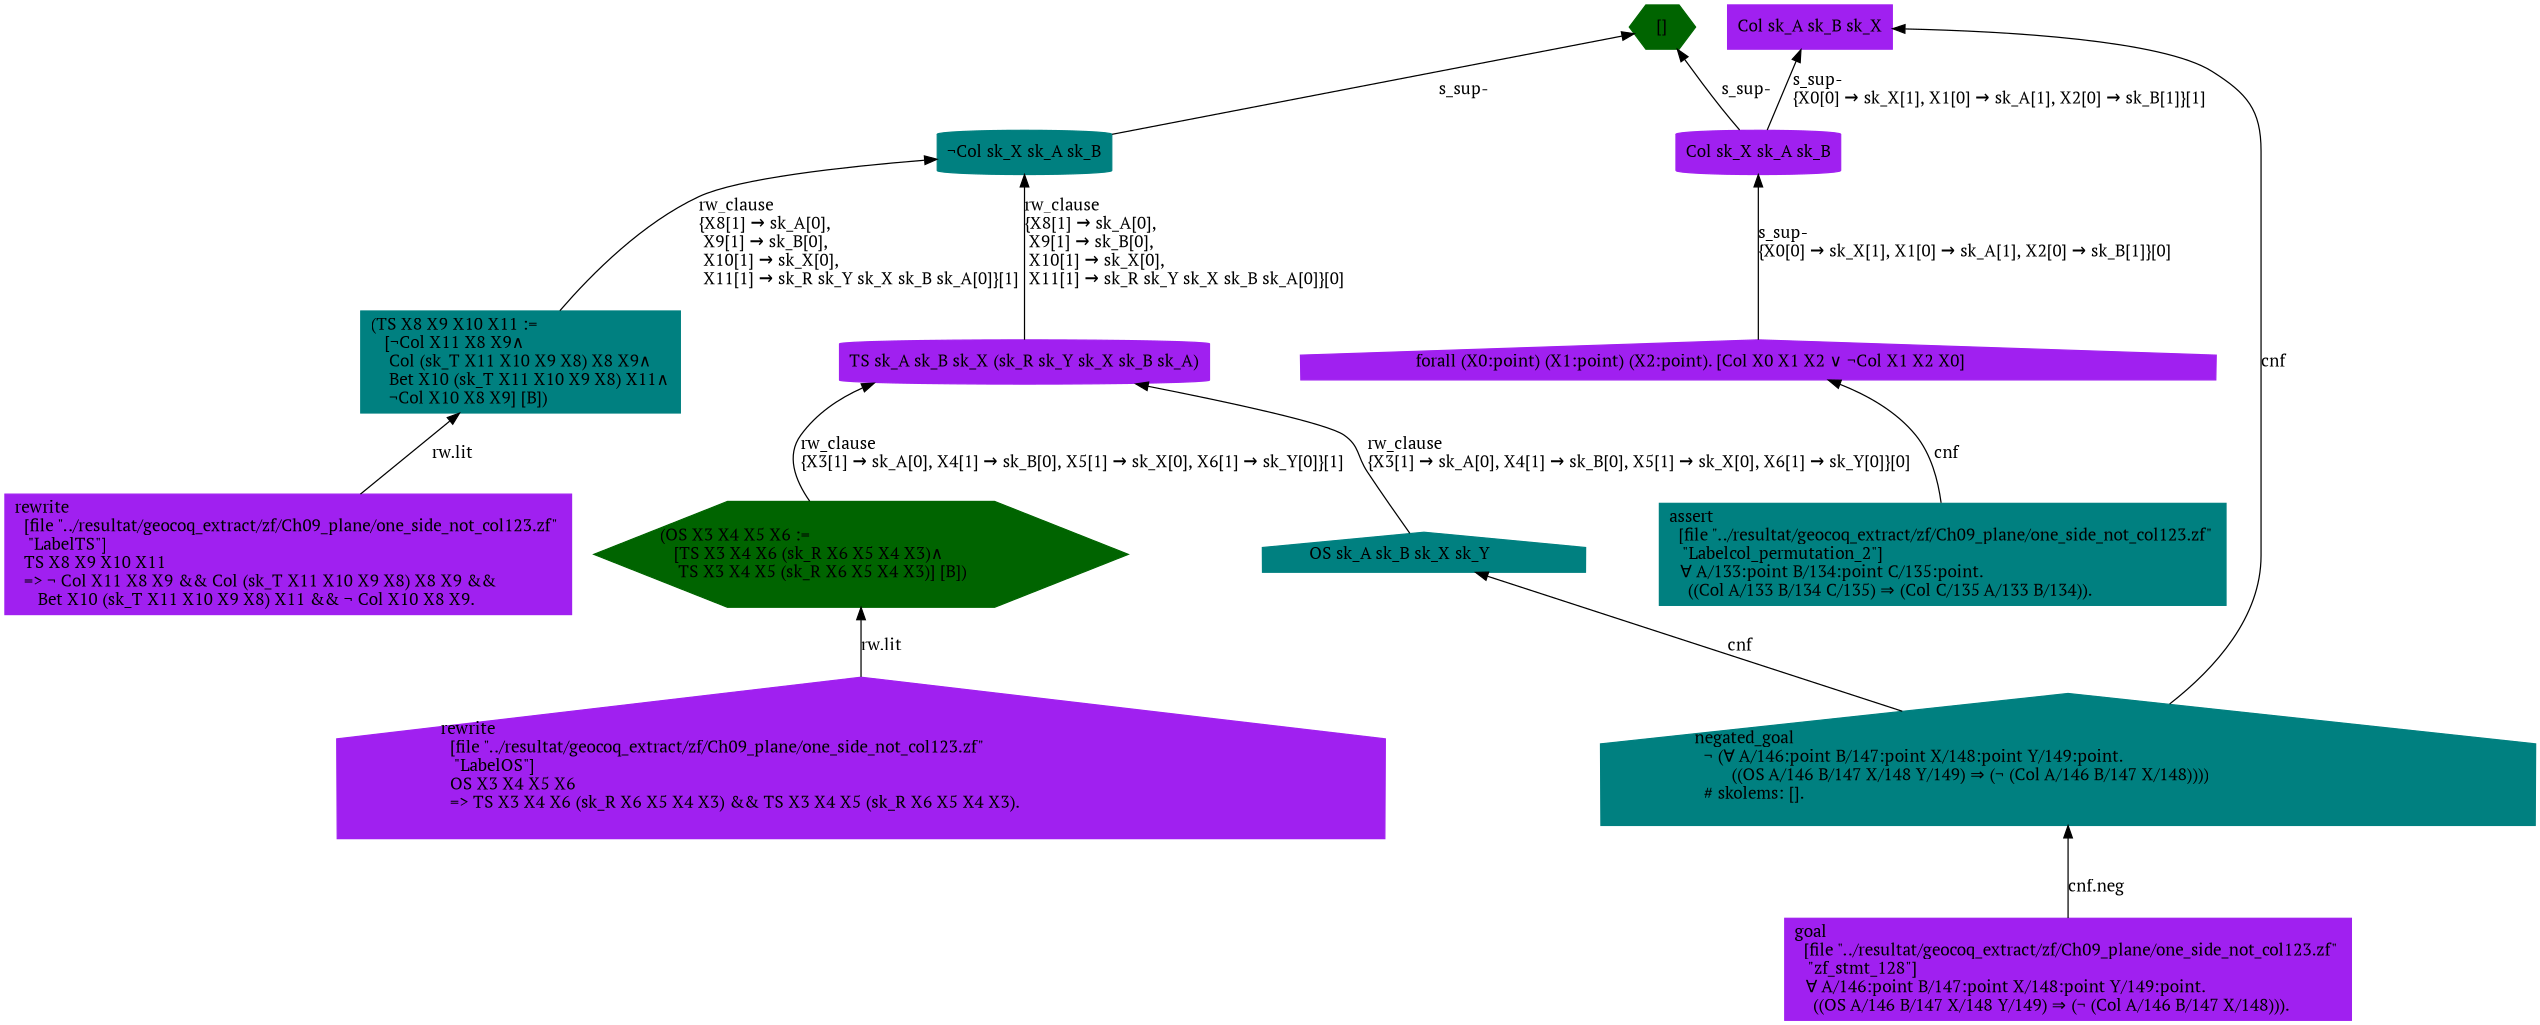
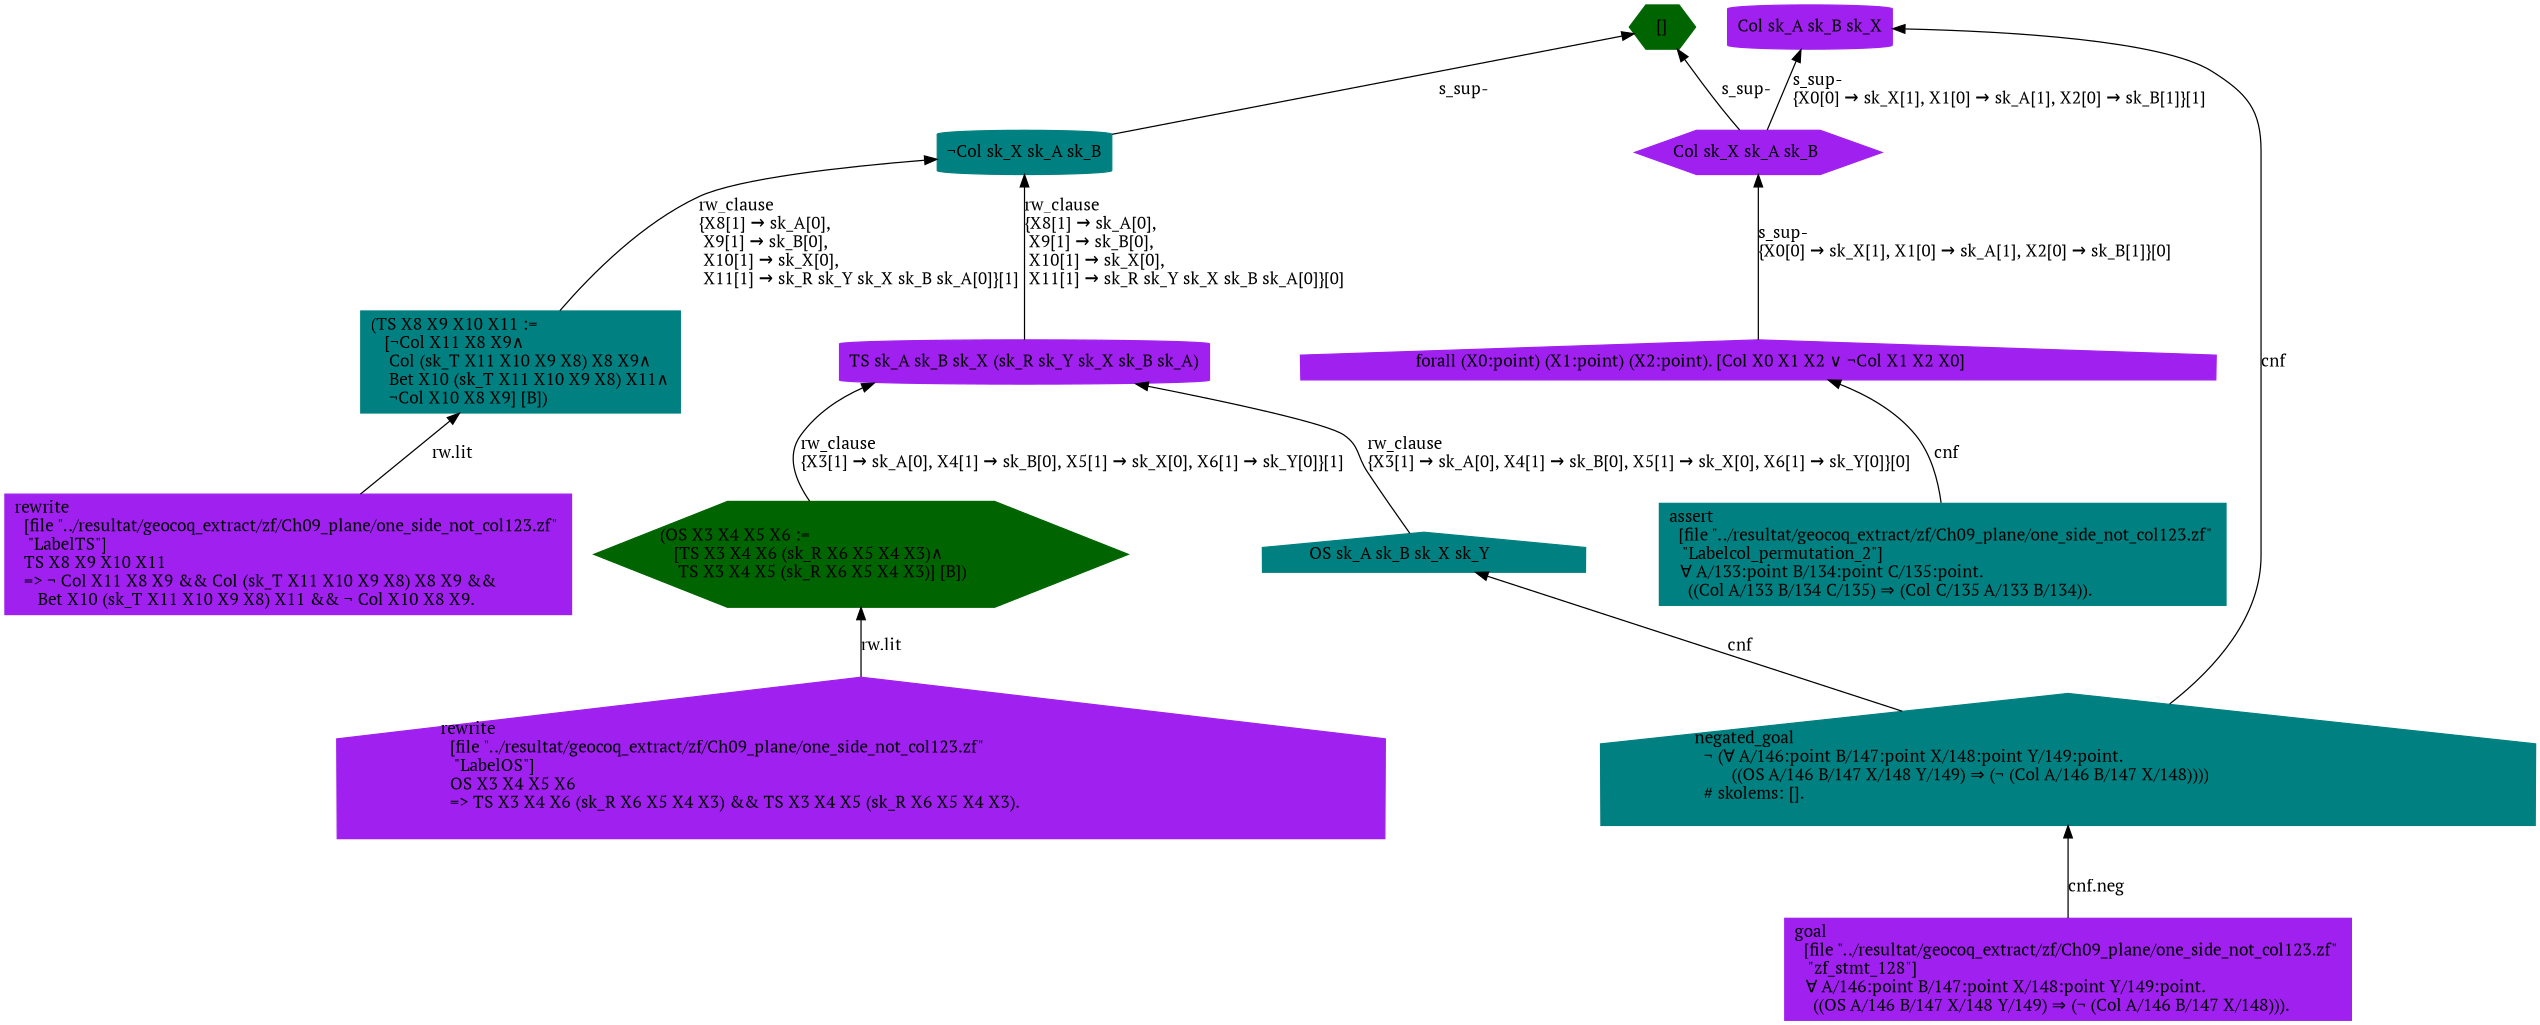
(1810, 27) -> (1810, 27)
(1758, 152) -> (1758, 152)
